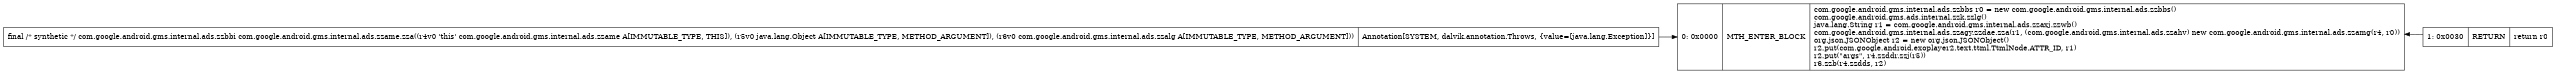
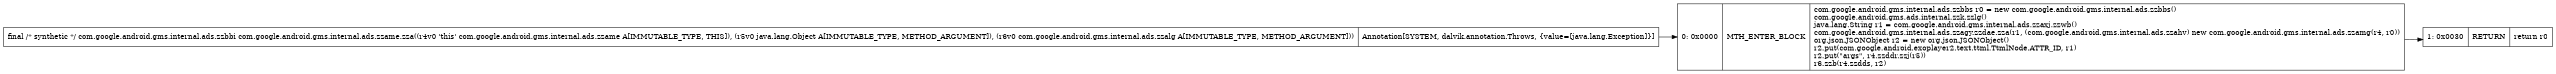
(2416, 34) -> (2411, 40)
